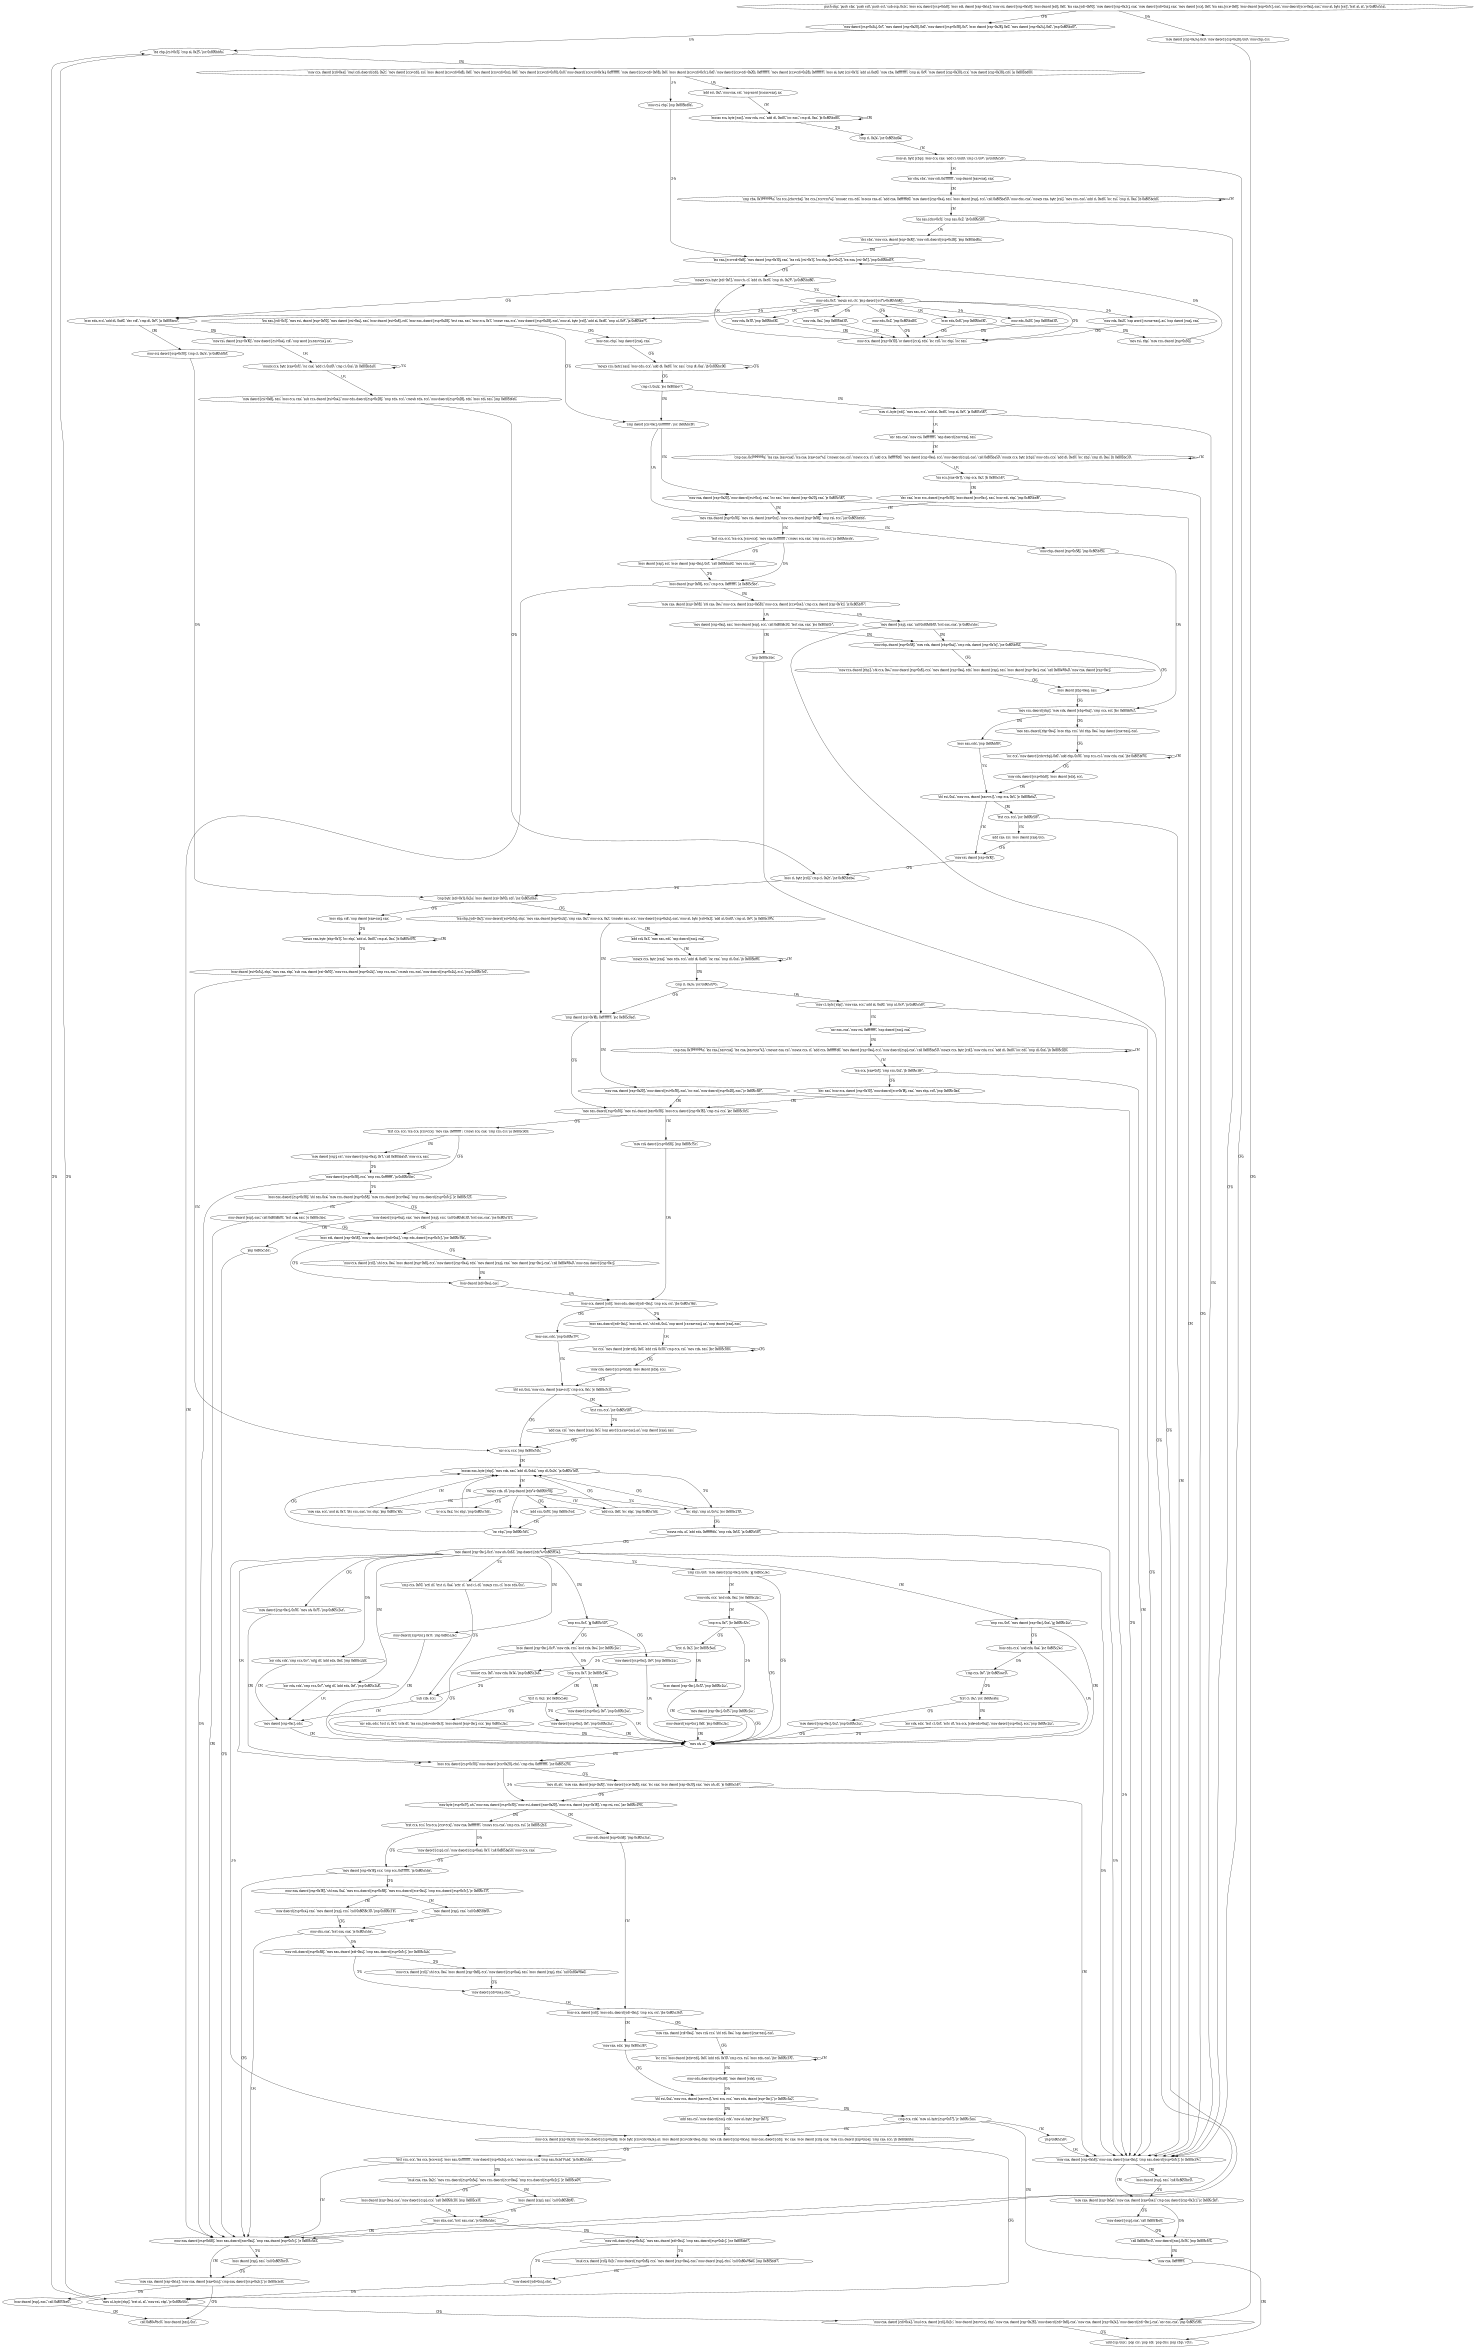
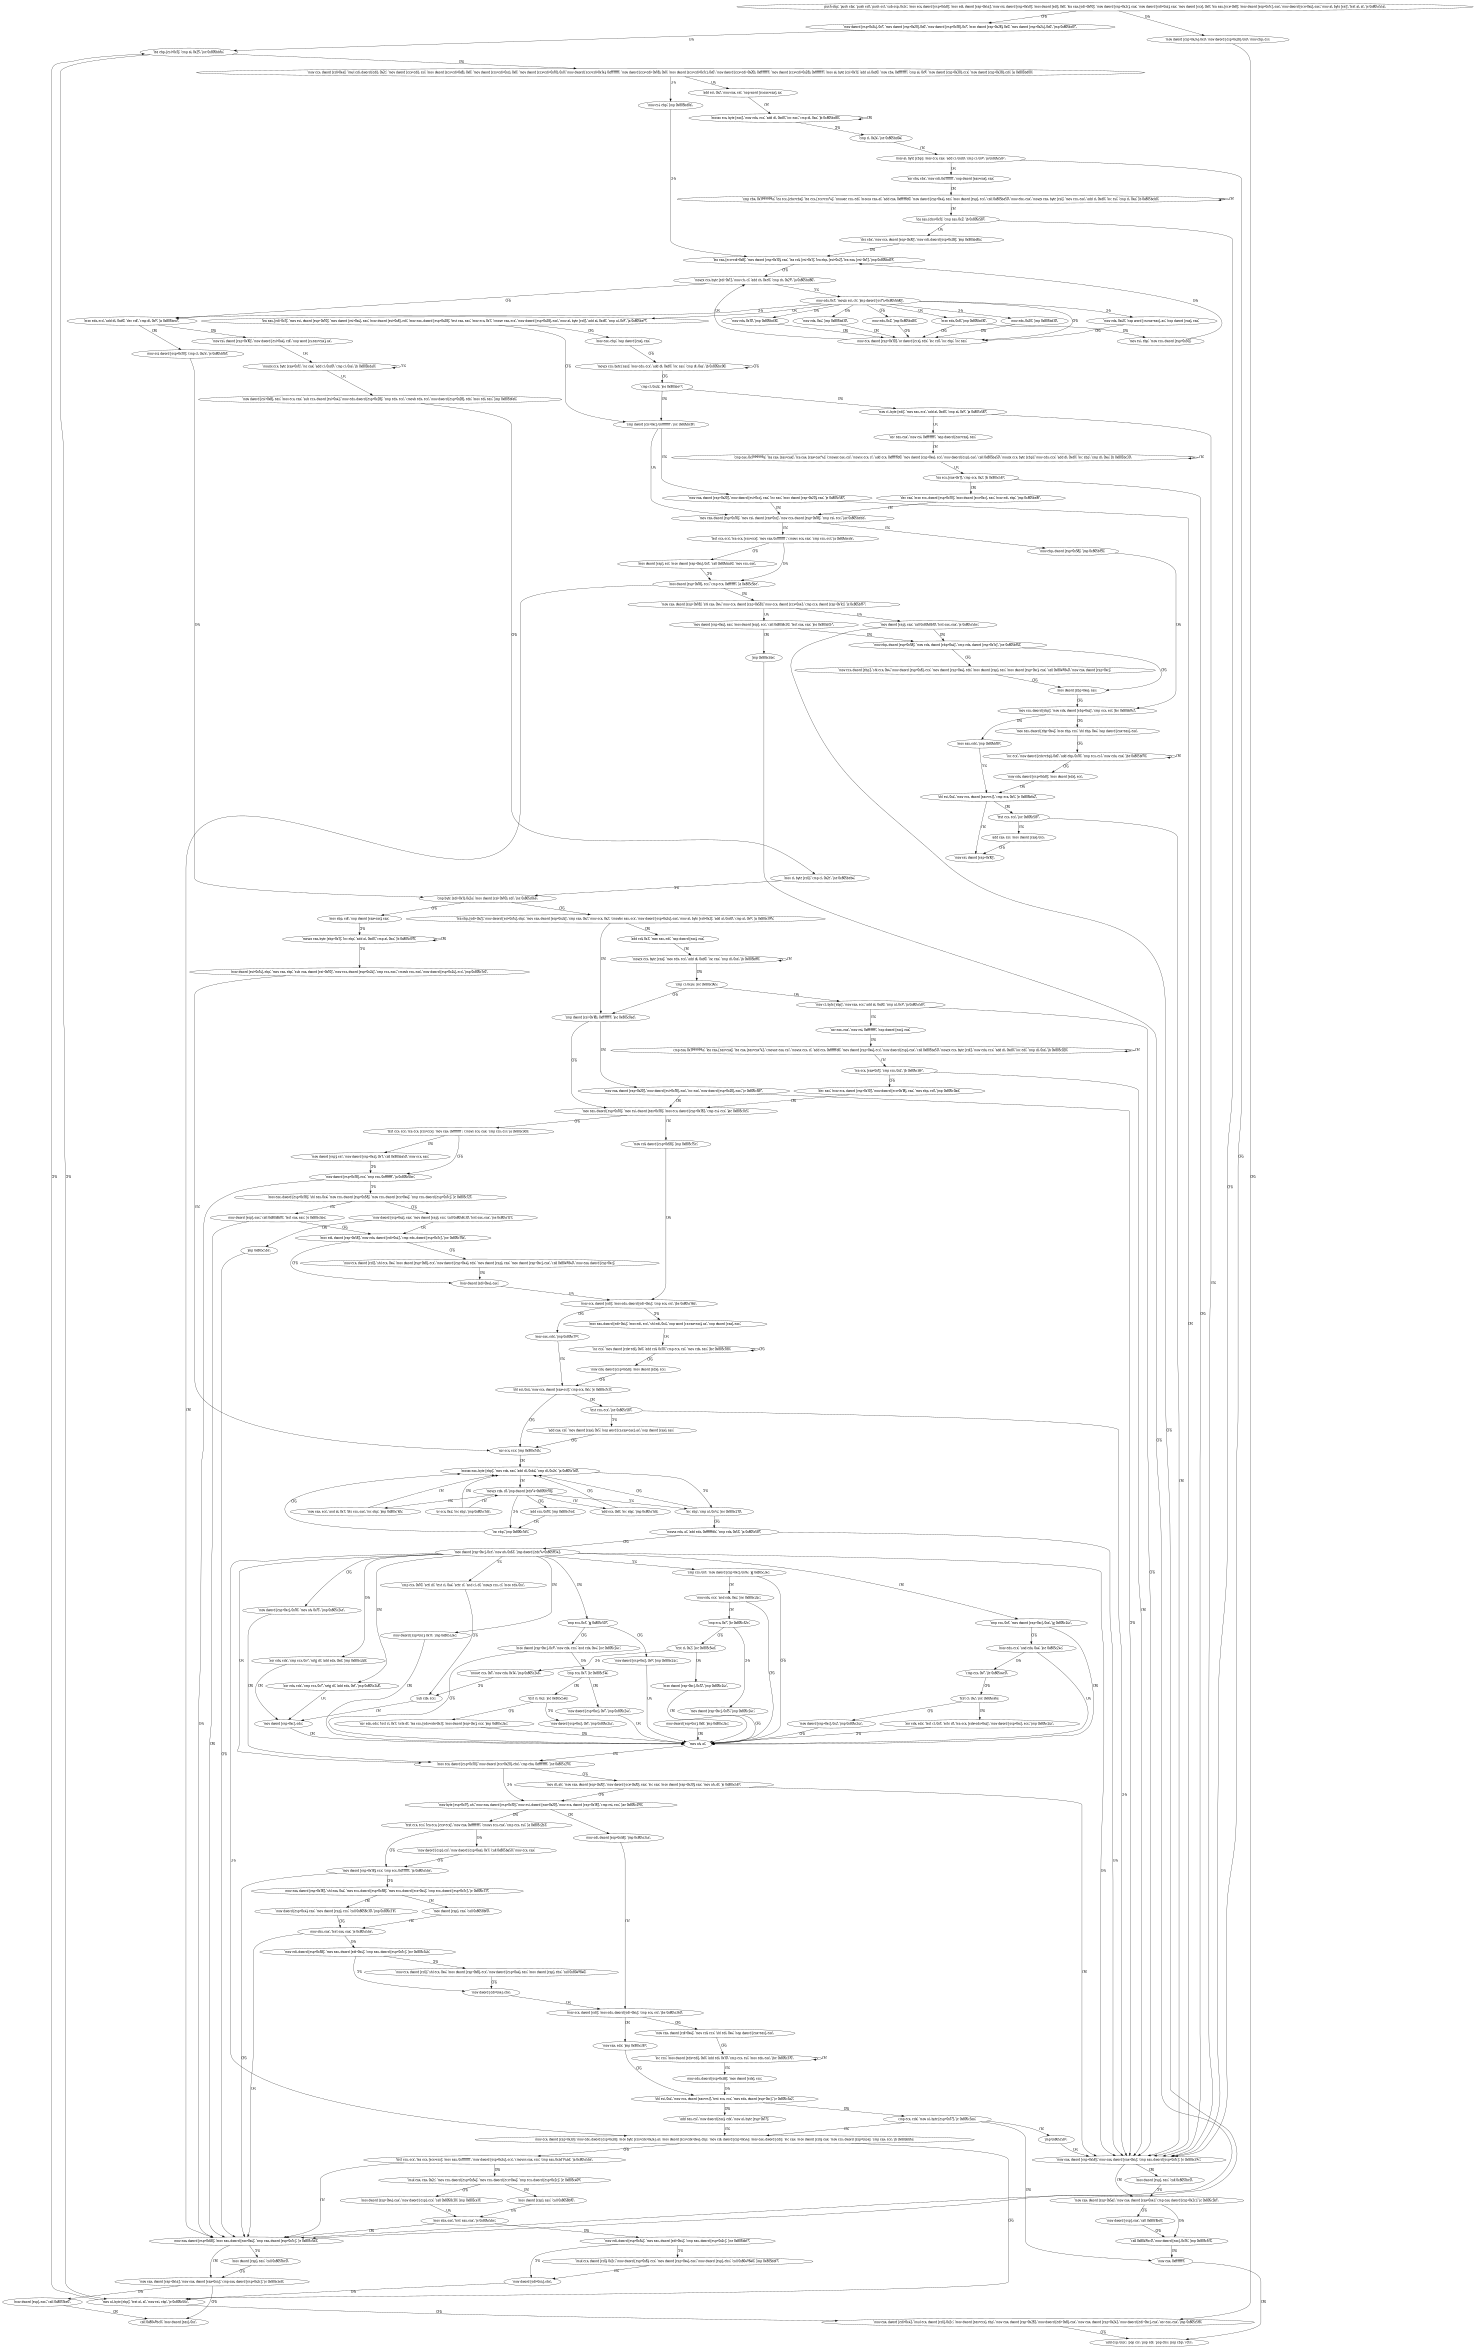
(901, 868) -> none
(697, 985) -> (697, 985)
(493, 1501) -> (481, 1500)
(638, 1738) -> none
